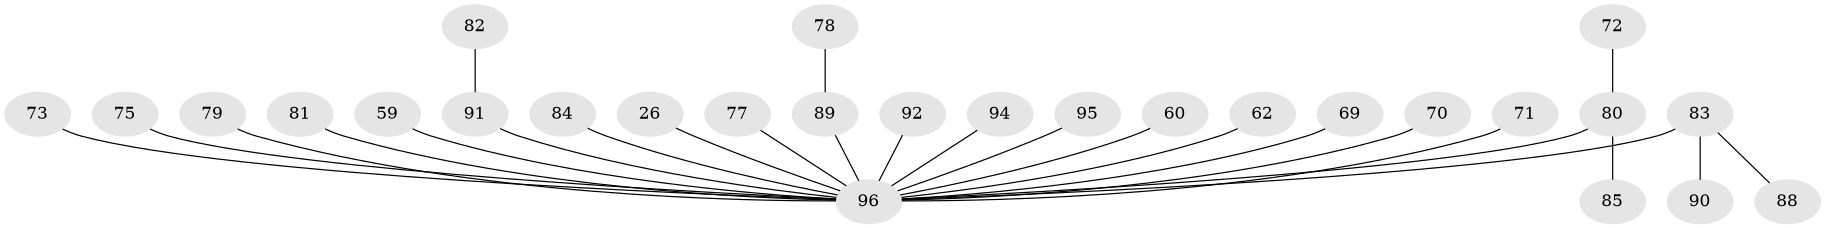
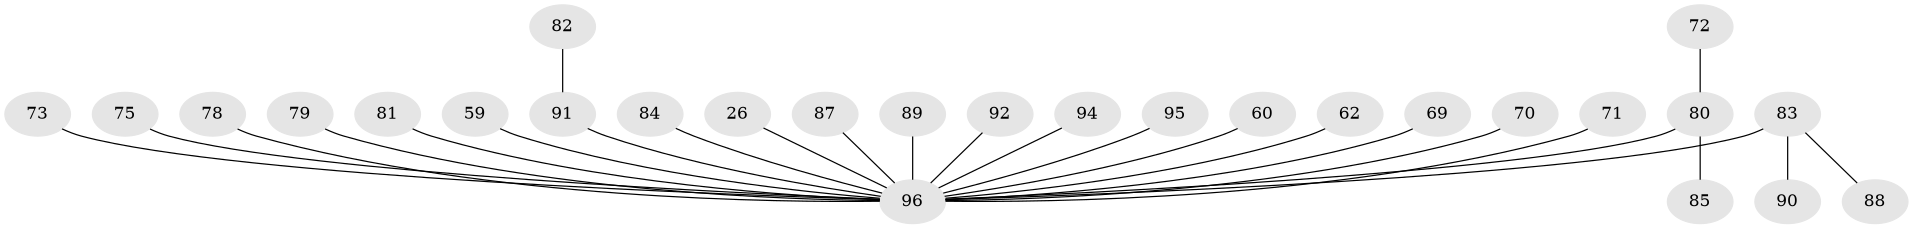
(825, 71) -> (556, 188)
(738, 114) -> (825, 114)
